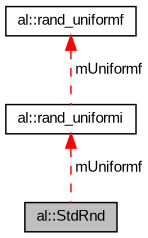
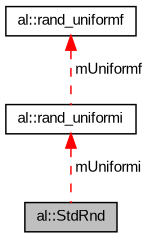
(107, 168) -> (107, 168)
